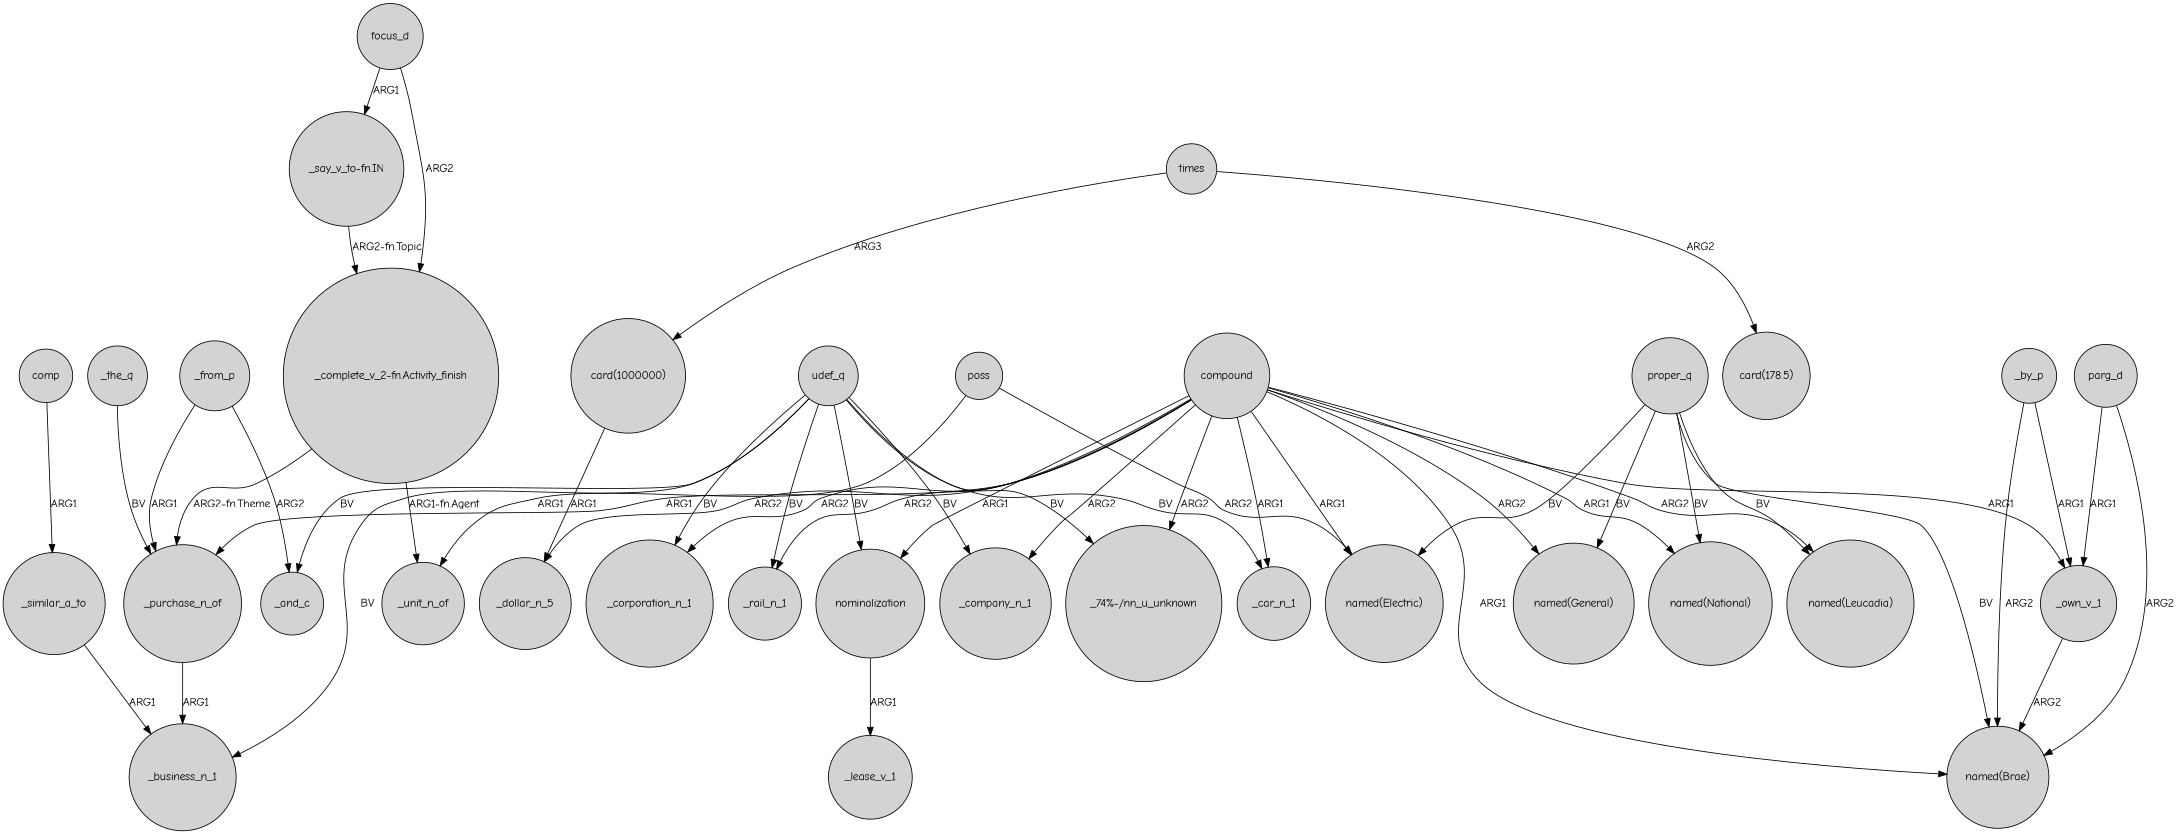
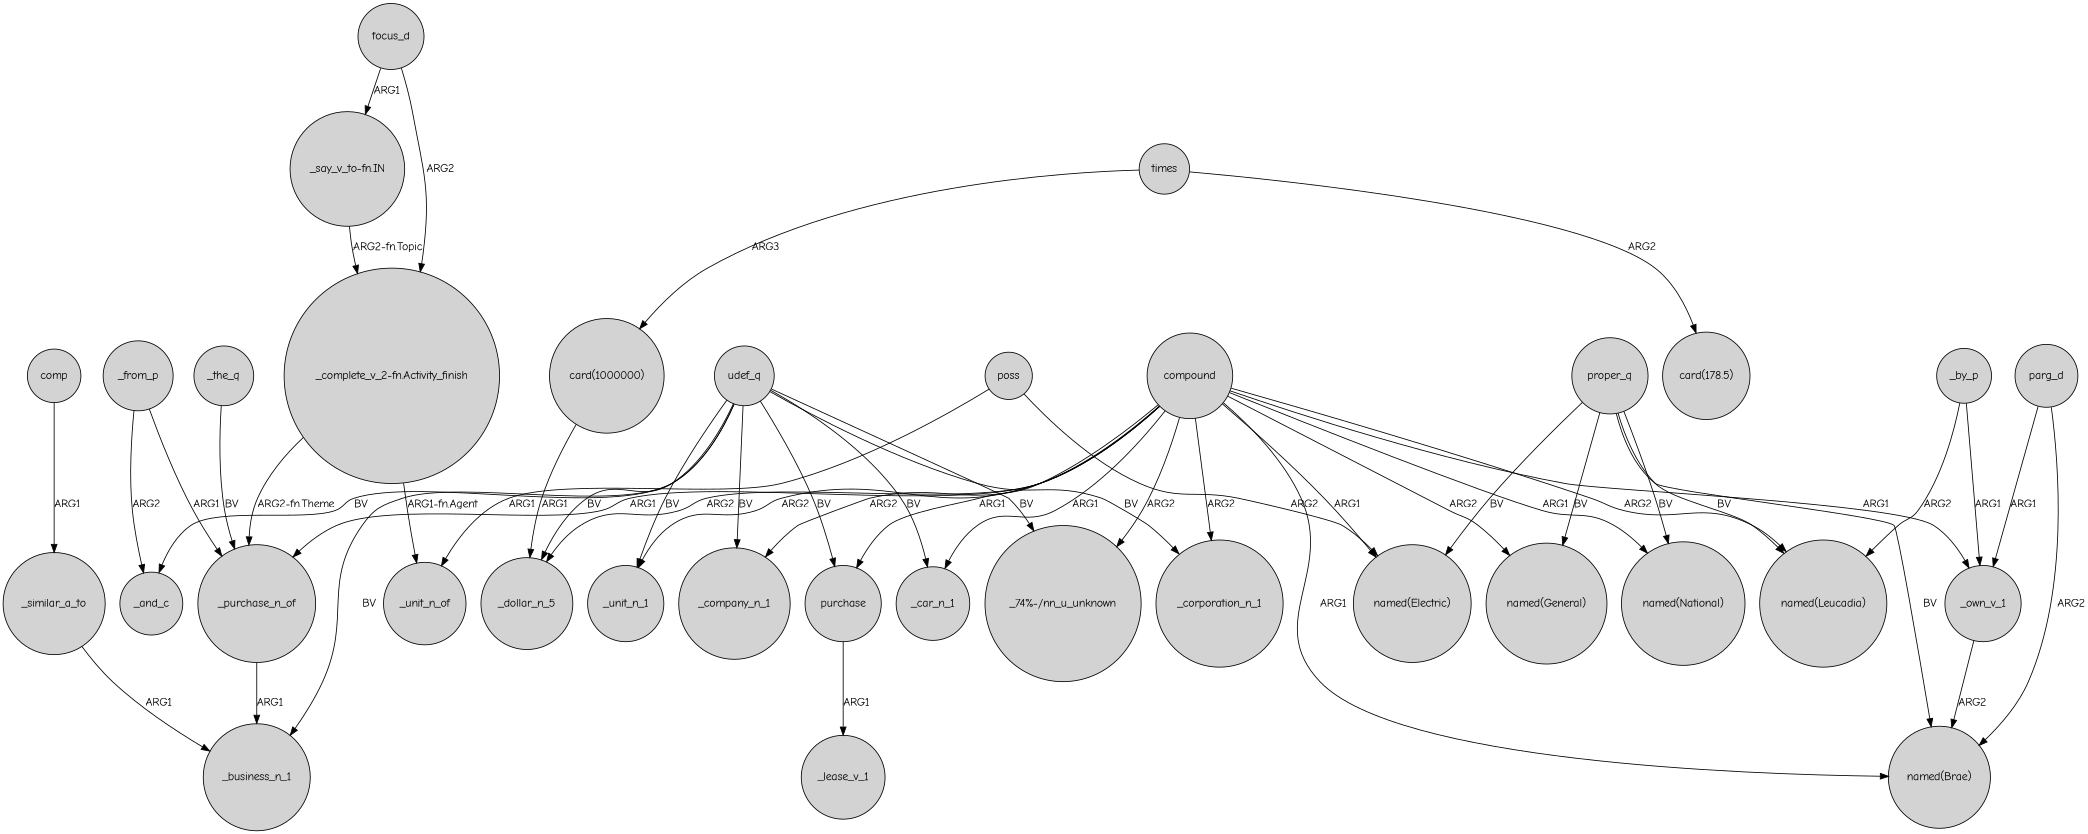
none -> (646, 491)
(2003, 560) -> (1932, 487)
(765, 604) -> (626, 604)
(870, 604) -> (843, 604)
